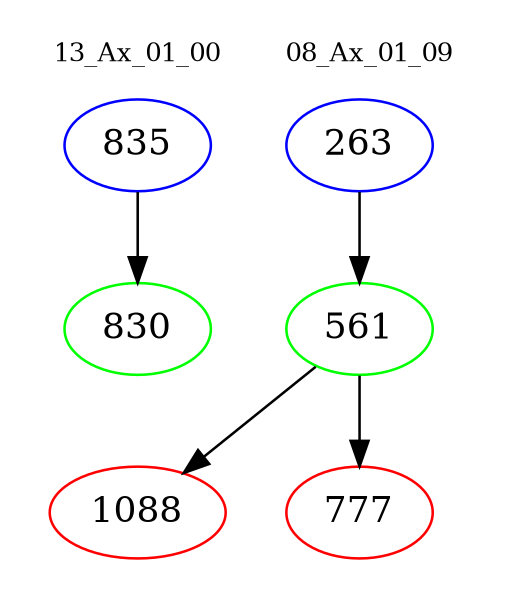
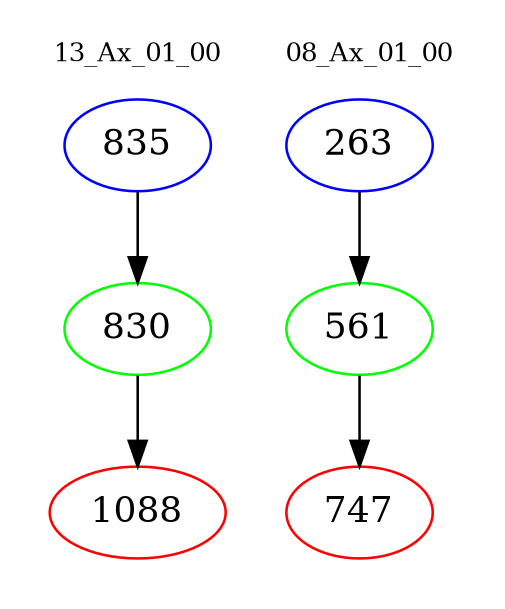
(370, 55) -> (370, 55)
(282, 394) -> (138, 408)
(360, 513) -> (360, 513)
